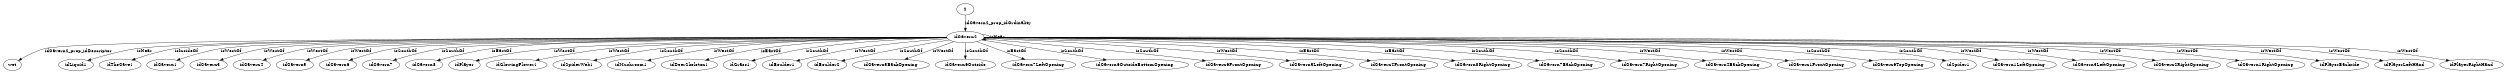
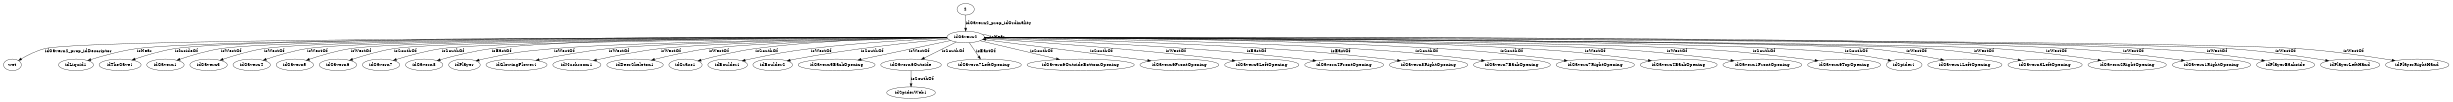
(710, 45) -> (911, 77)
(771, 51) -> (719, 51)
